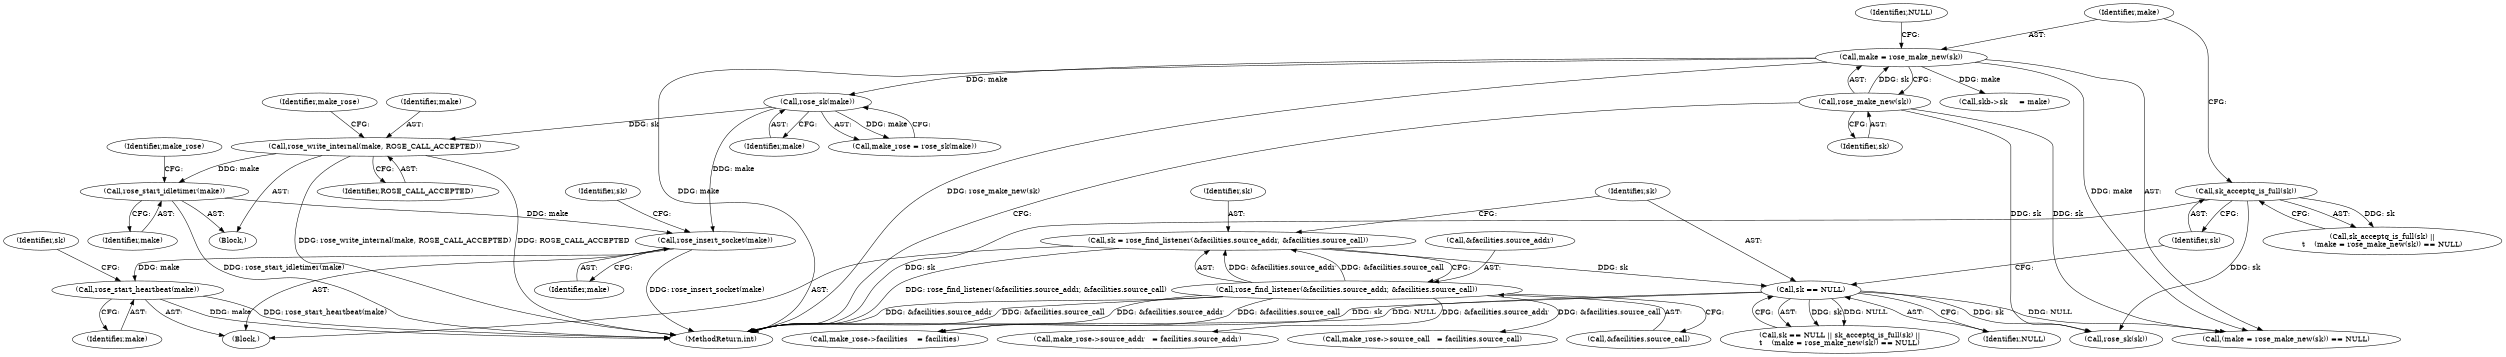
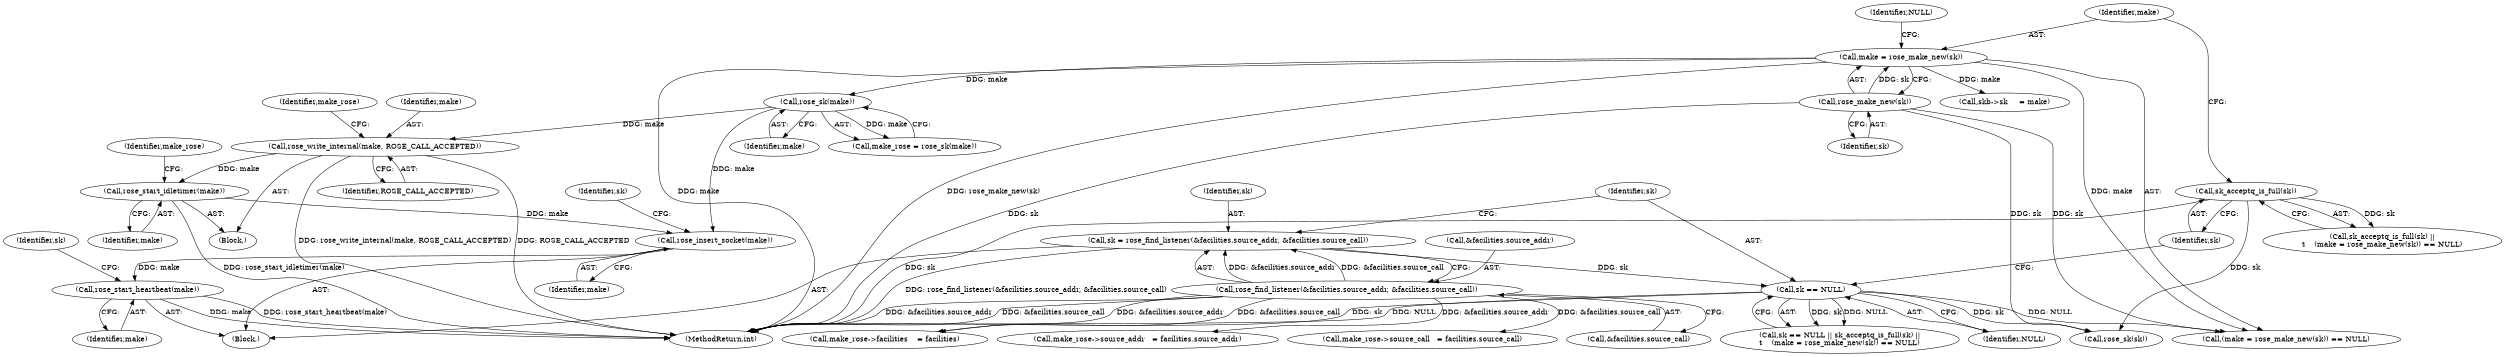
(644, 125) -> (644, 125)
(1023, 214) -> (1023, 214)
(647, 288) -> none
